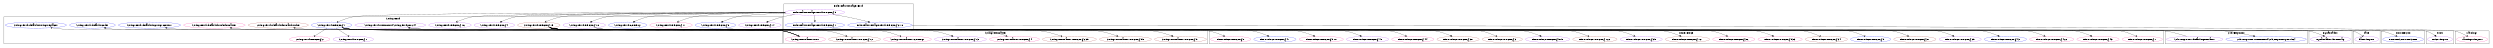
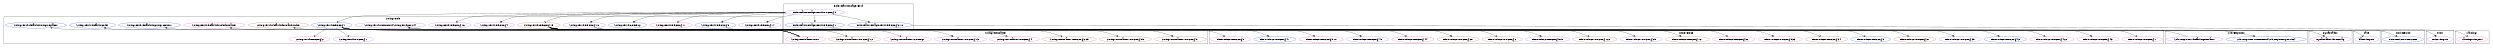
(665, 13) -> (665, 13)
(393, 19) -> (393, 19)
